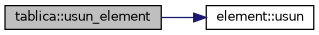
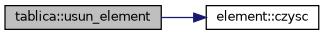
(260, 18) -> (262, 18)
